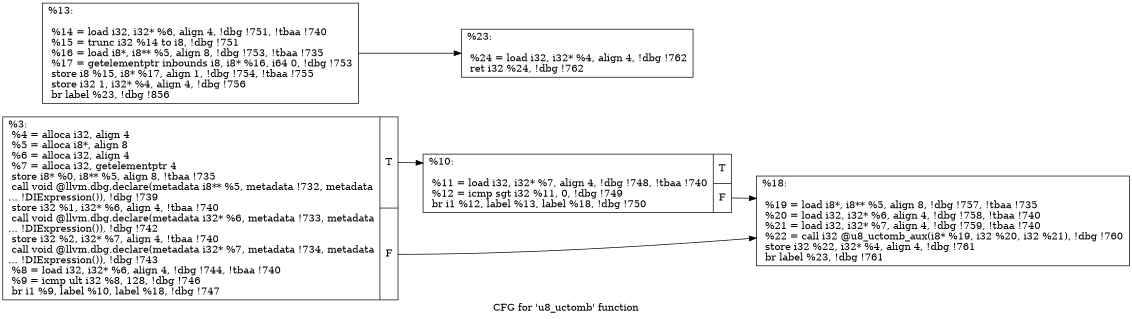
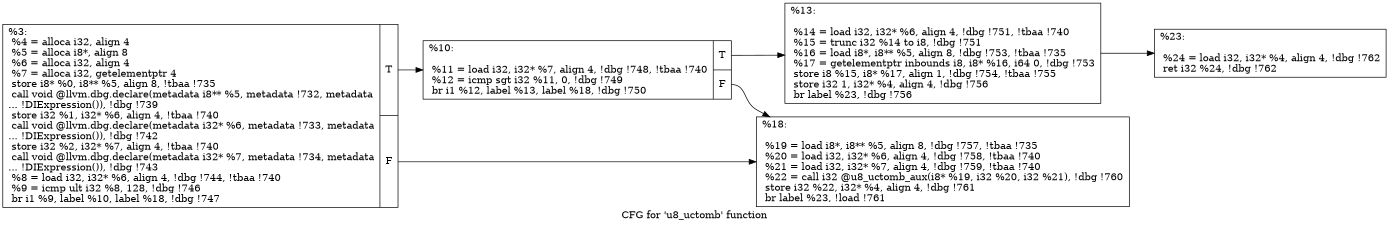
none -> (755, 55)
(109, 95) -> (851, 95)
(823, 257) -> (824, 198)
